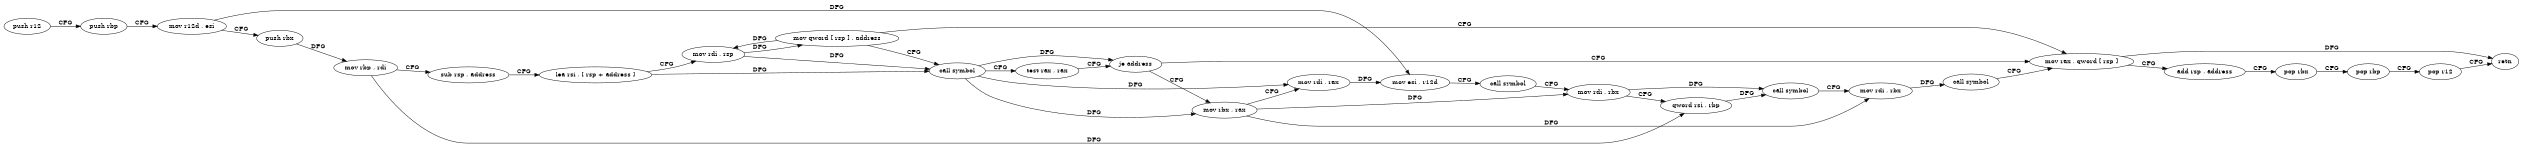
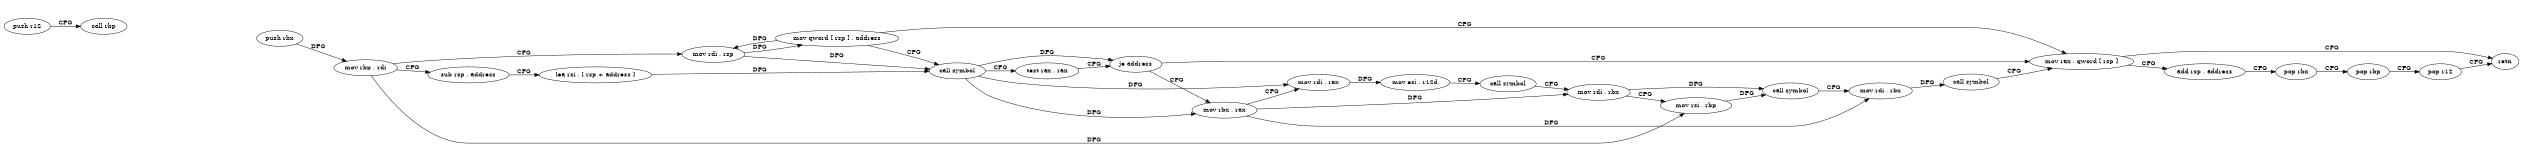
(104, 26) -> (104, 26)
(192, 26) -> none
(2332, 48) -> (2332, 48)
(669, 68) -> (535, 56)
(1696, 106) -> (1696, 106)
